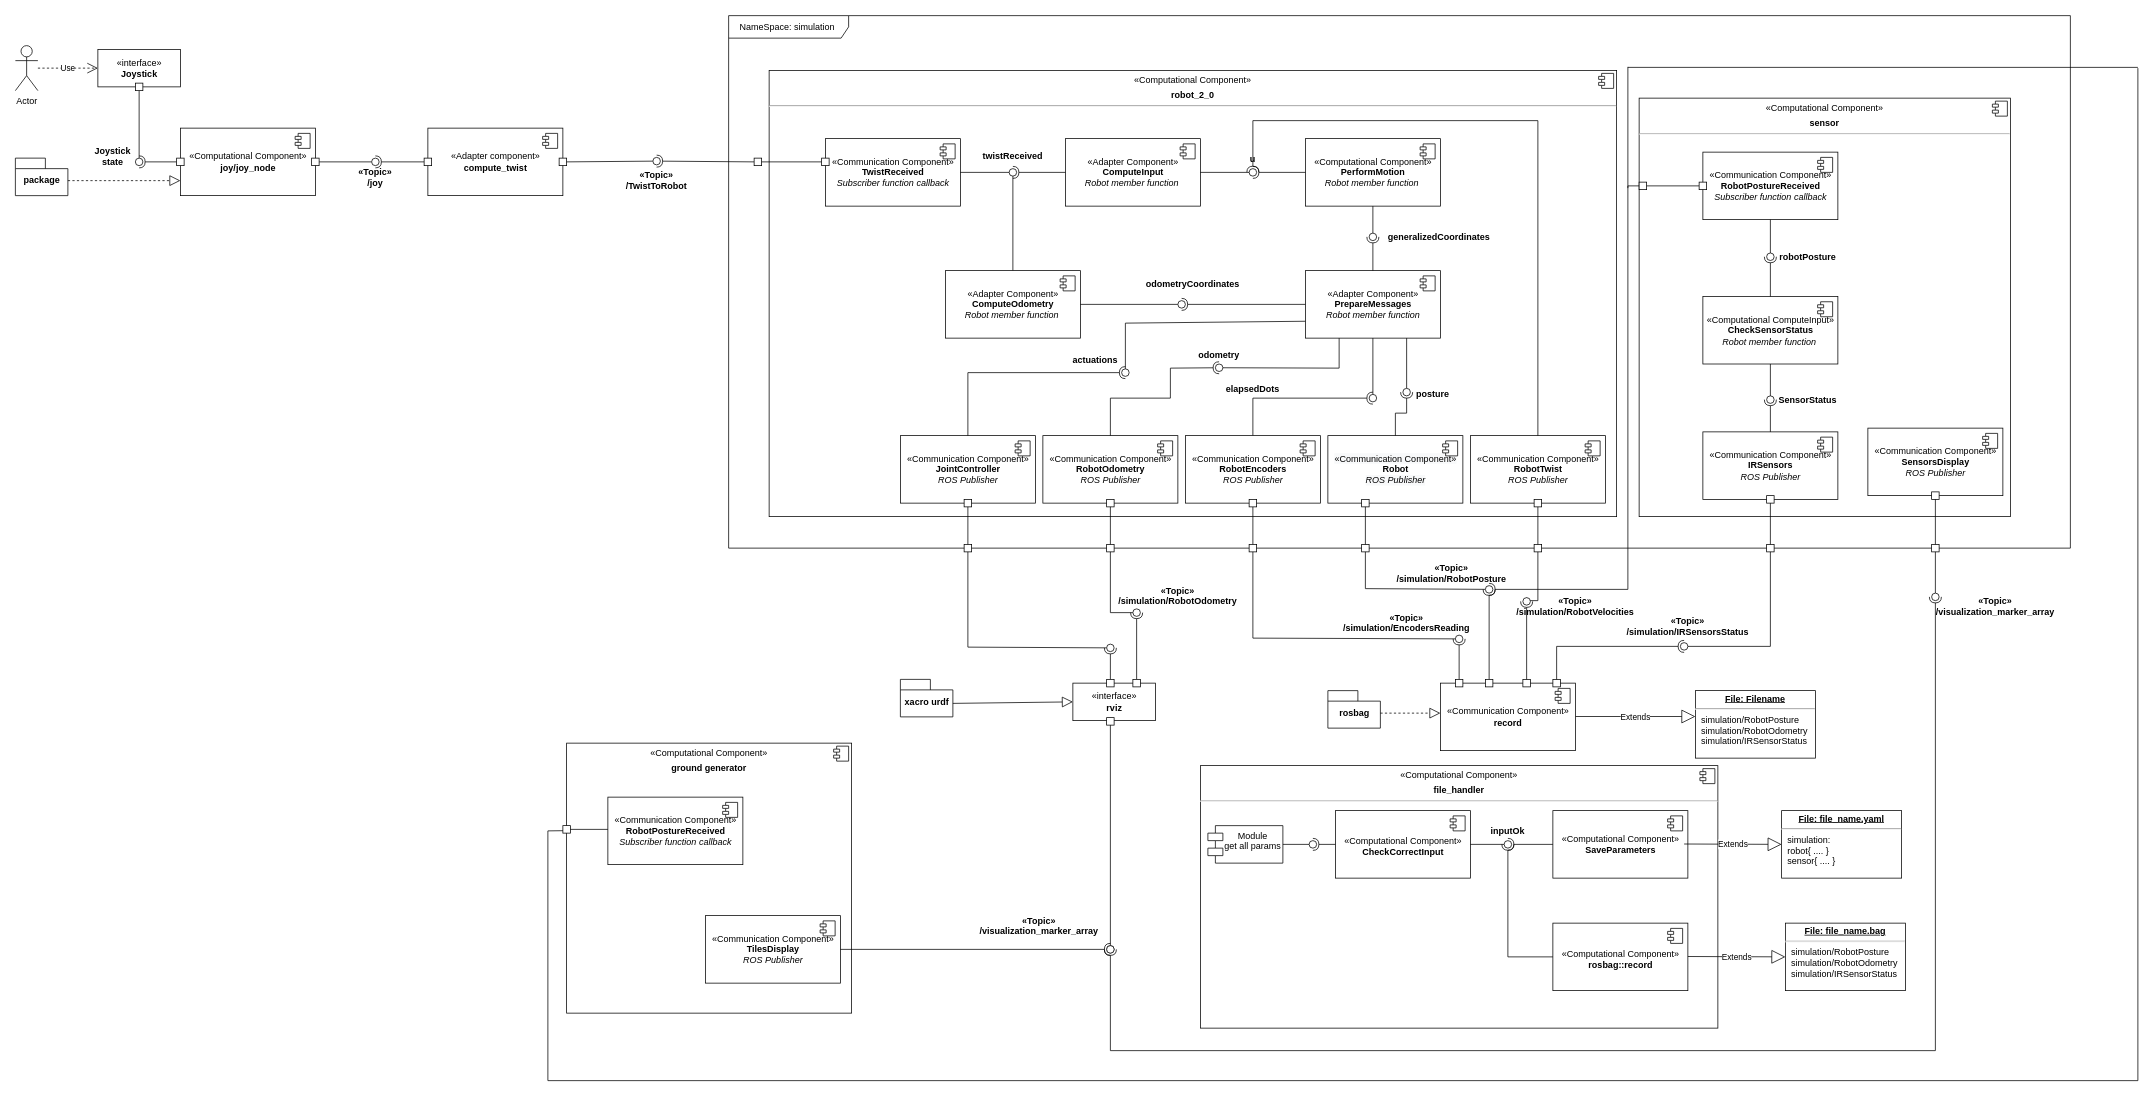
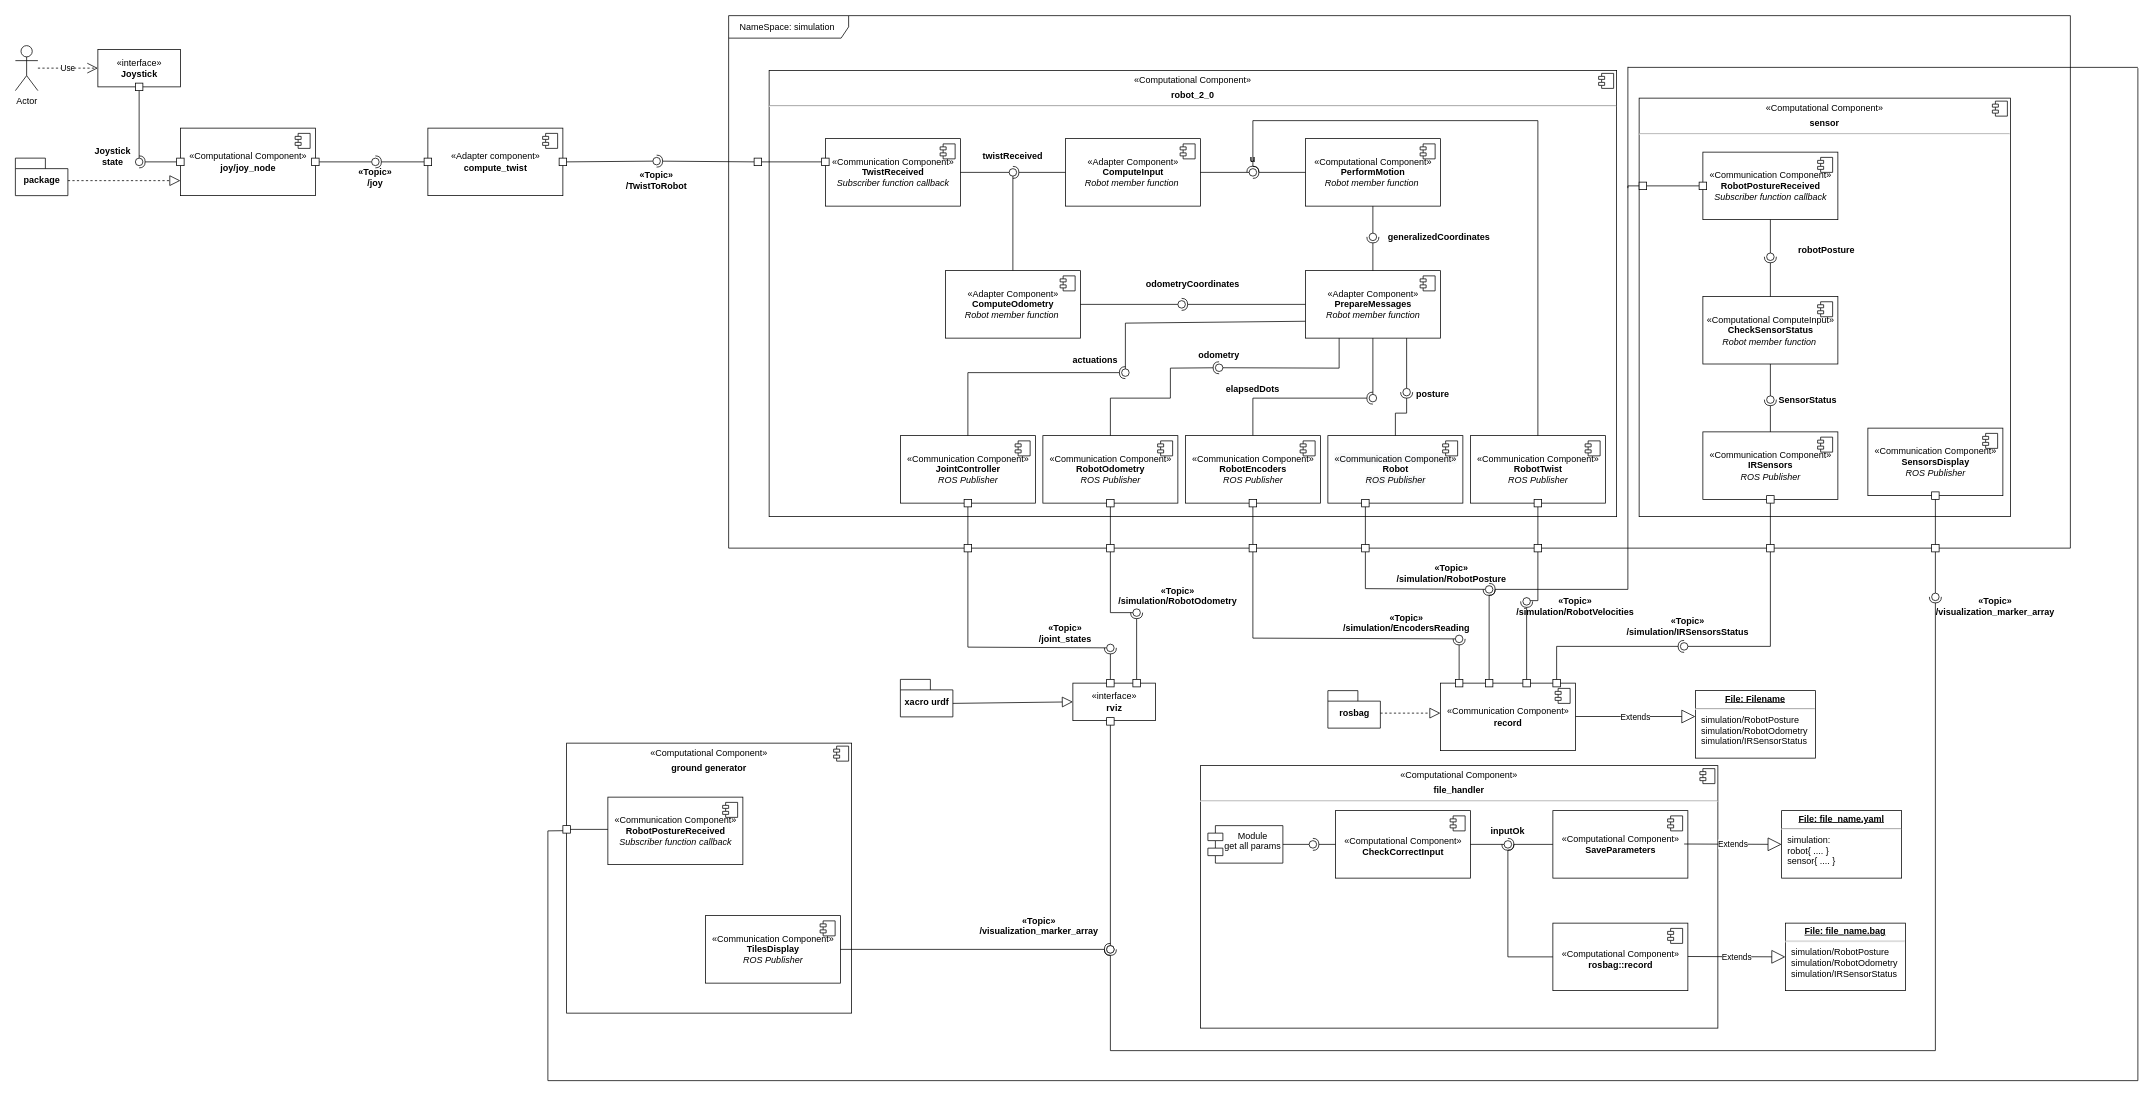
(1808, 257) -> (1827, 249)
none -> (1065, 633)
